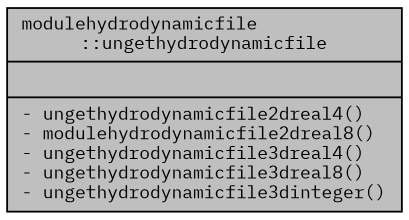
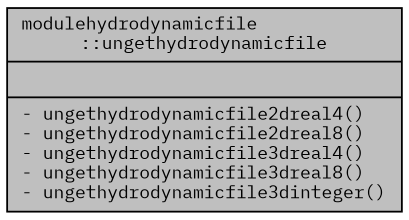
(199, 134) -> (194, 134)
